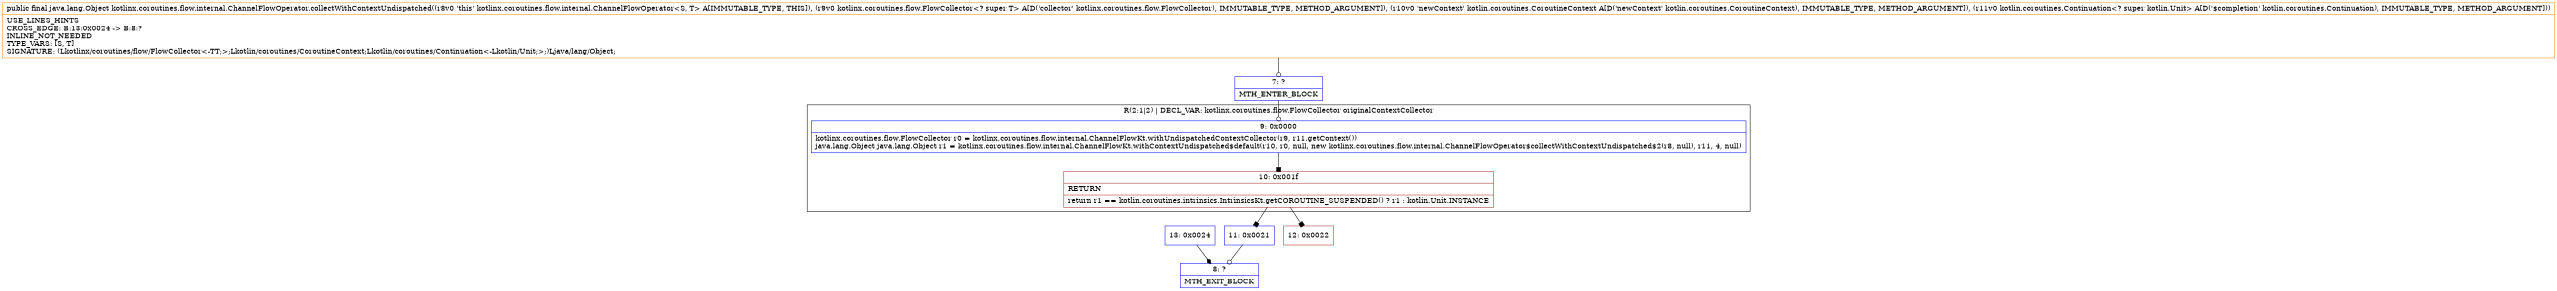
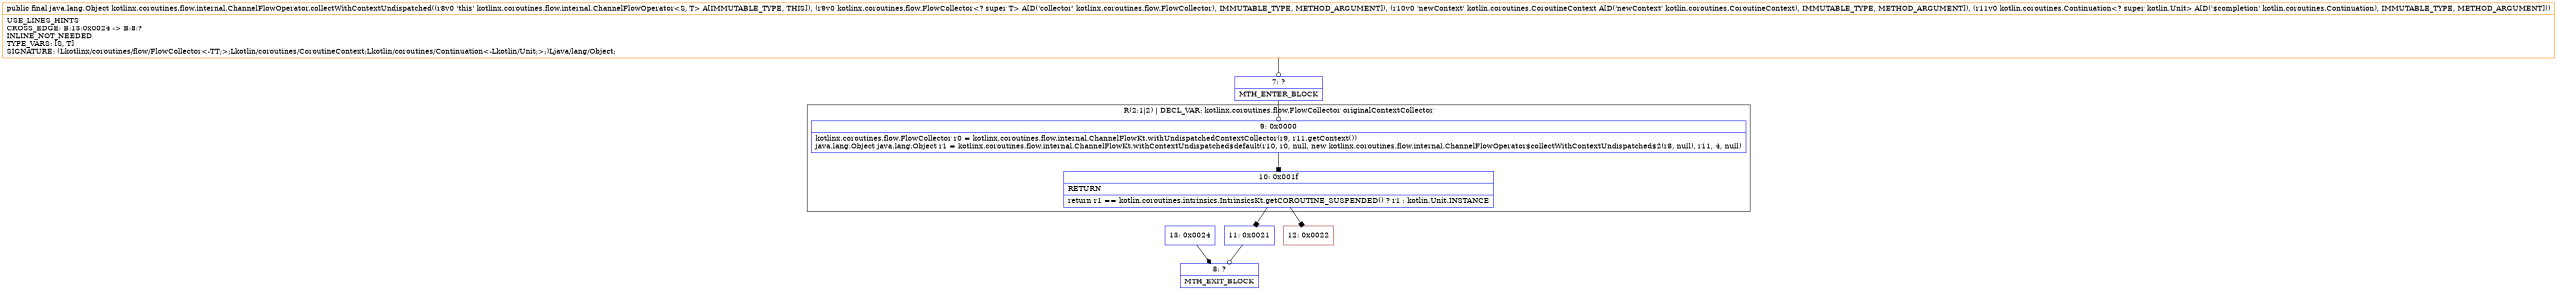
(1279, 189) -> (1279, 189)
